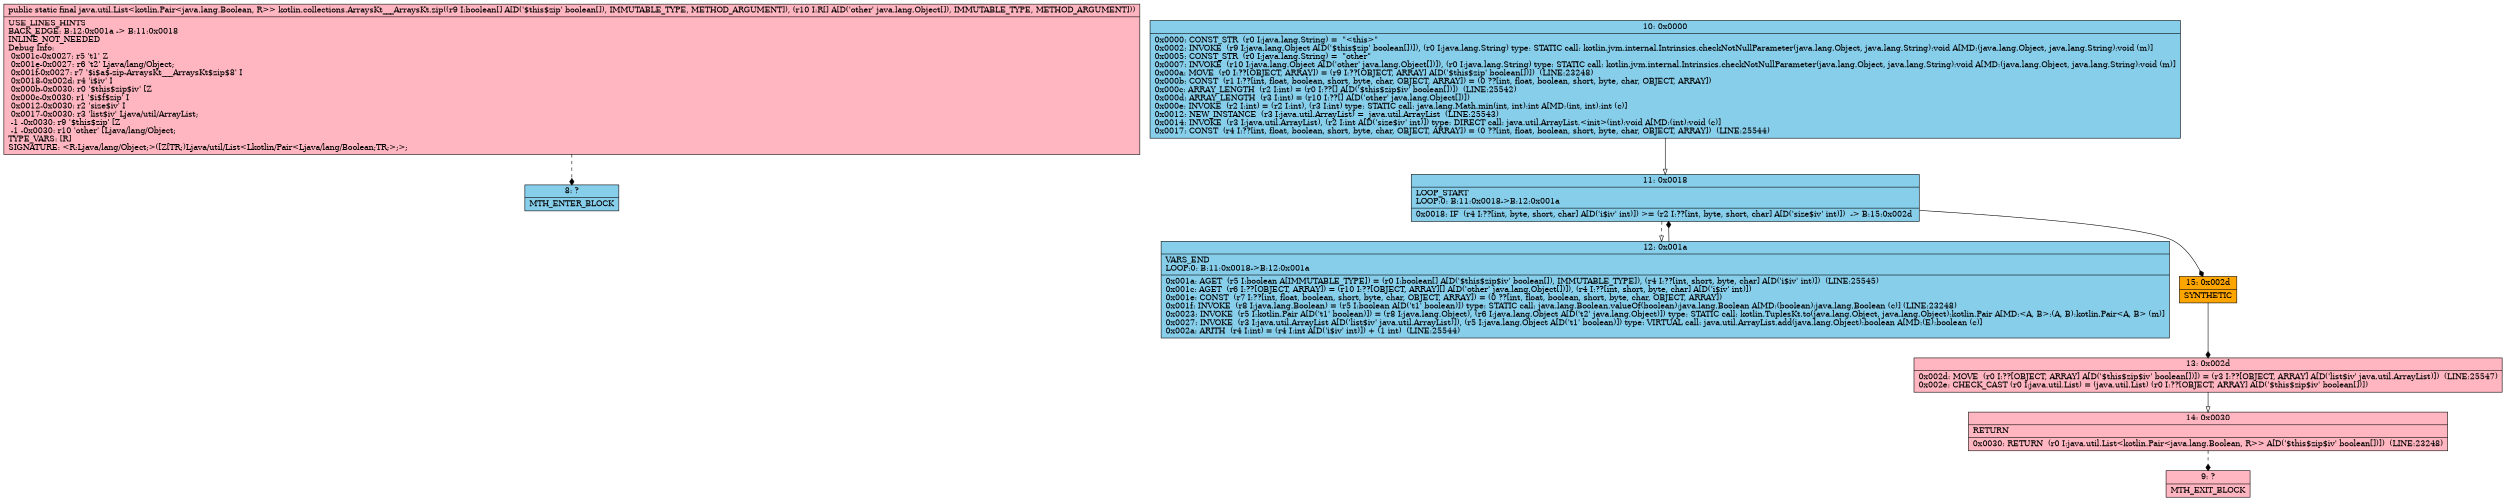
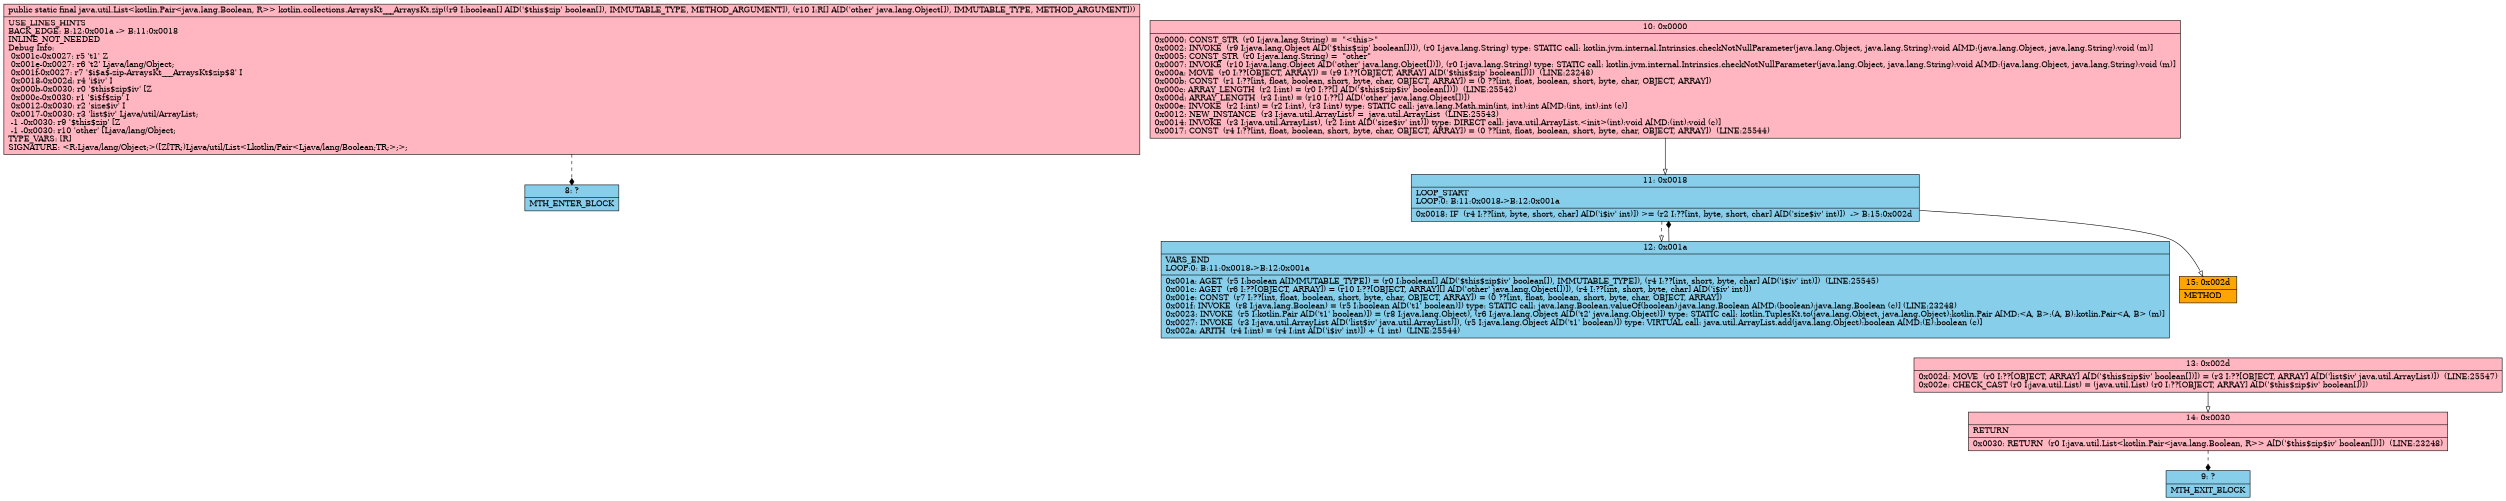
(1665, 79) -> (1665, 79)
(2067, 222) -> (2067, 222)
(2208, 296) -> (2203, 296)
(2208, 327) -> none
(2208, 484) -> (2208, 484)
